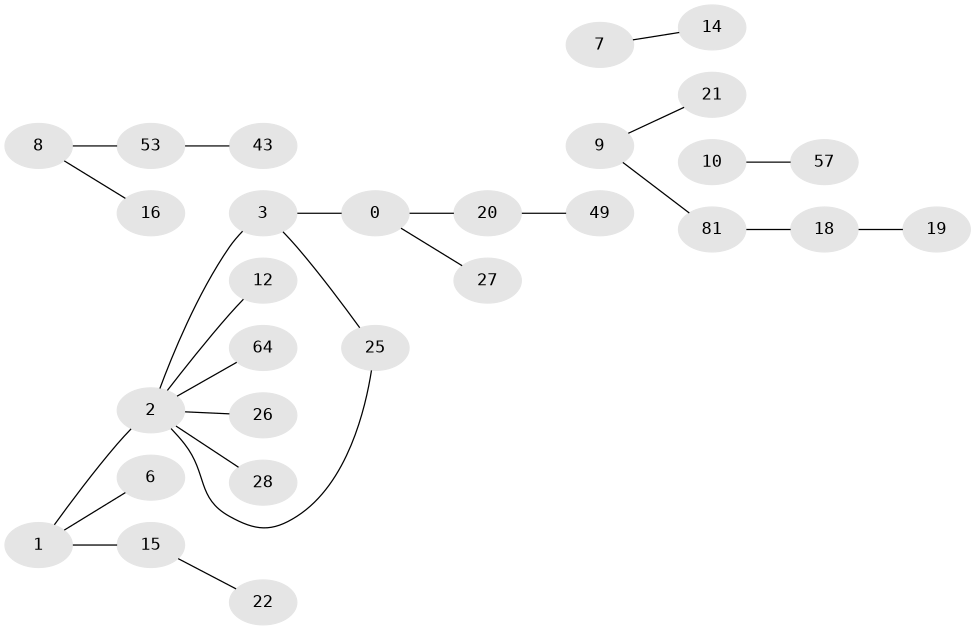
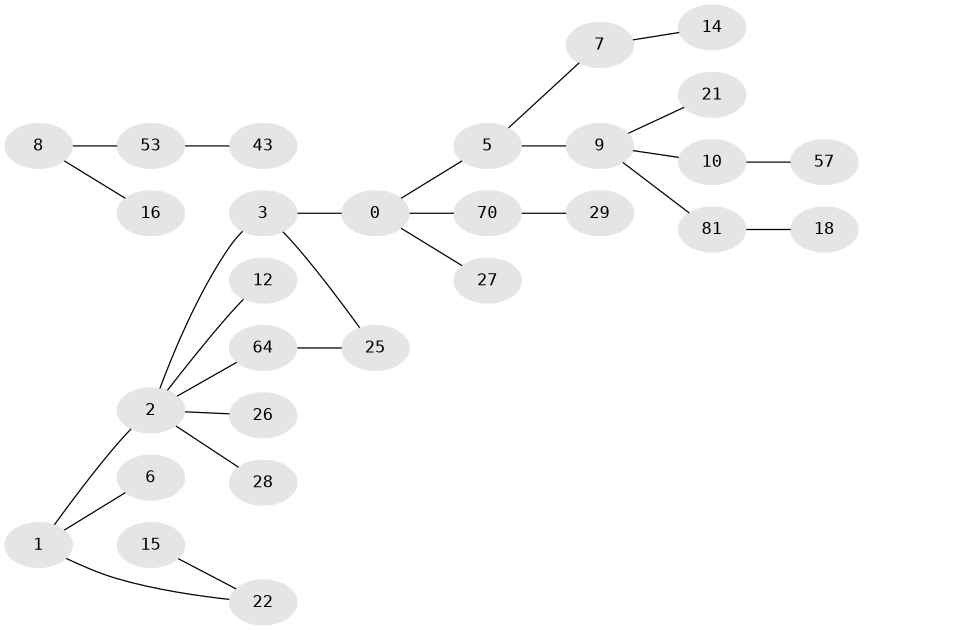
none -> (488, 146)
none -> (656, 154)
(488, 213) -> (488, 213)
(600, 213) -> (600, 213)
(937, 229) -> none
(292, 519) -> (319, 348)
(95, 545) -> (146, 586)
